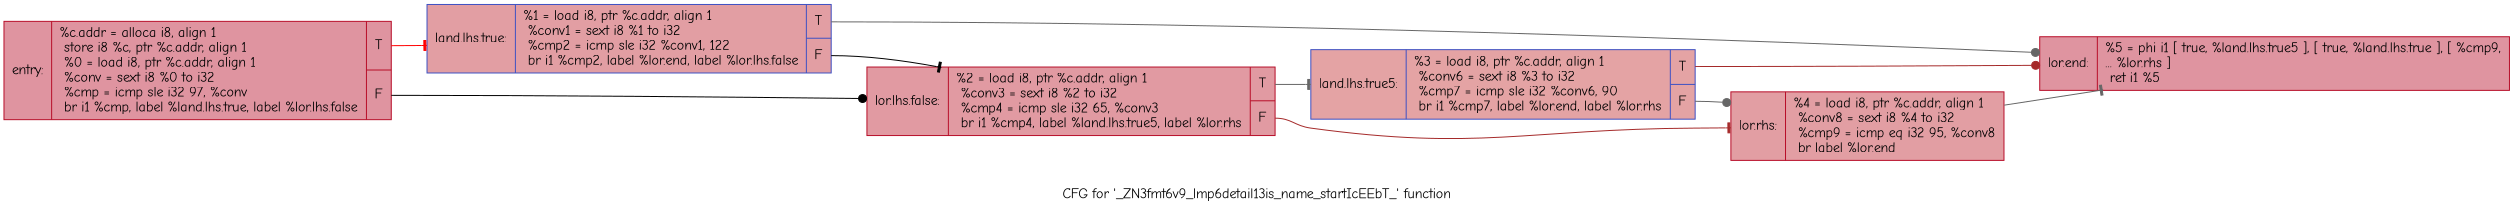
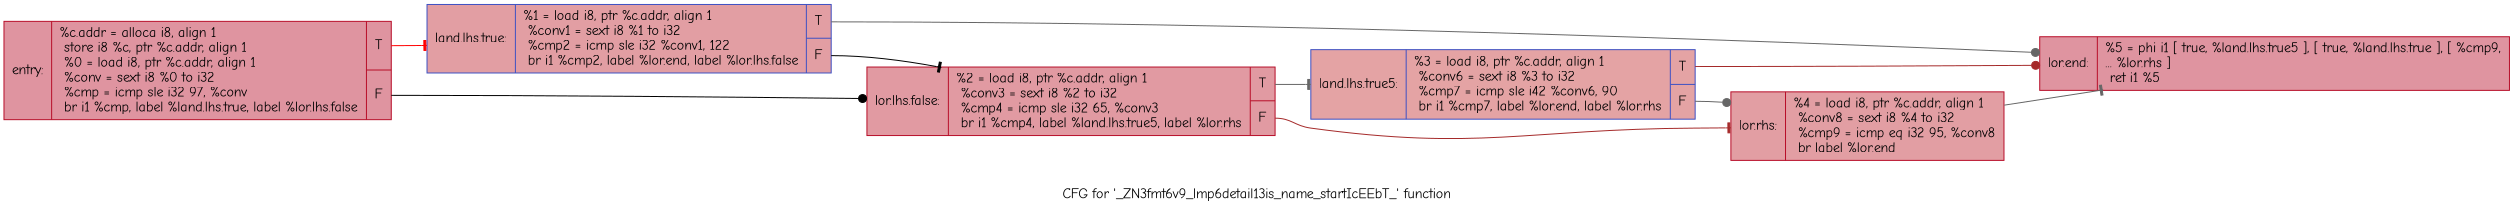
(1516, 91) -> (1516, 91)
